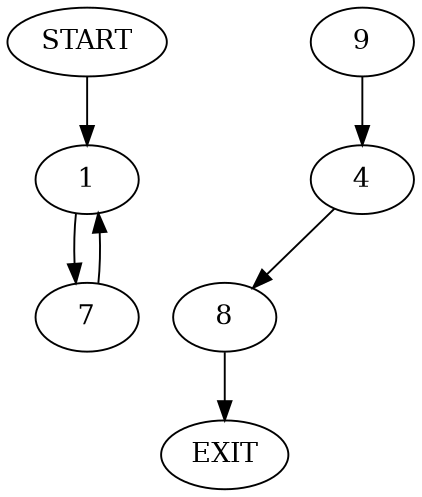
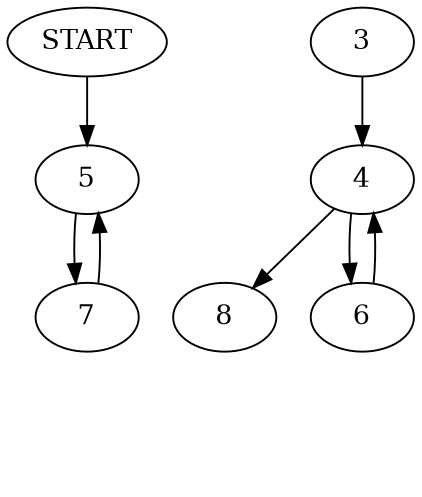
(362, 42) -> (362, 42)
(87, 180) -> (87, 180)
none -> (362, 317)
(225, 455) -> none
